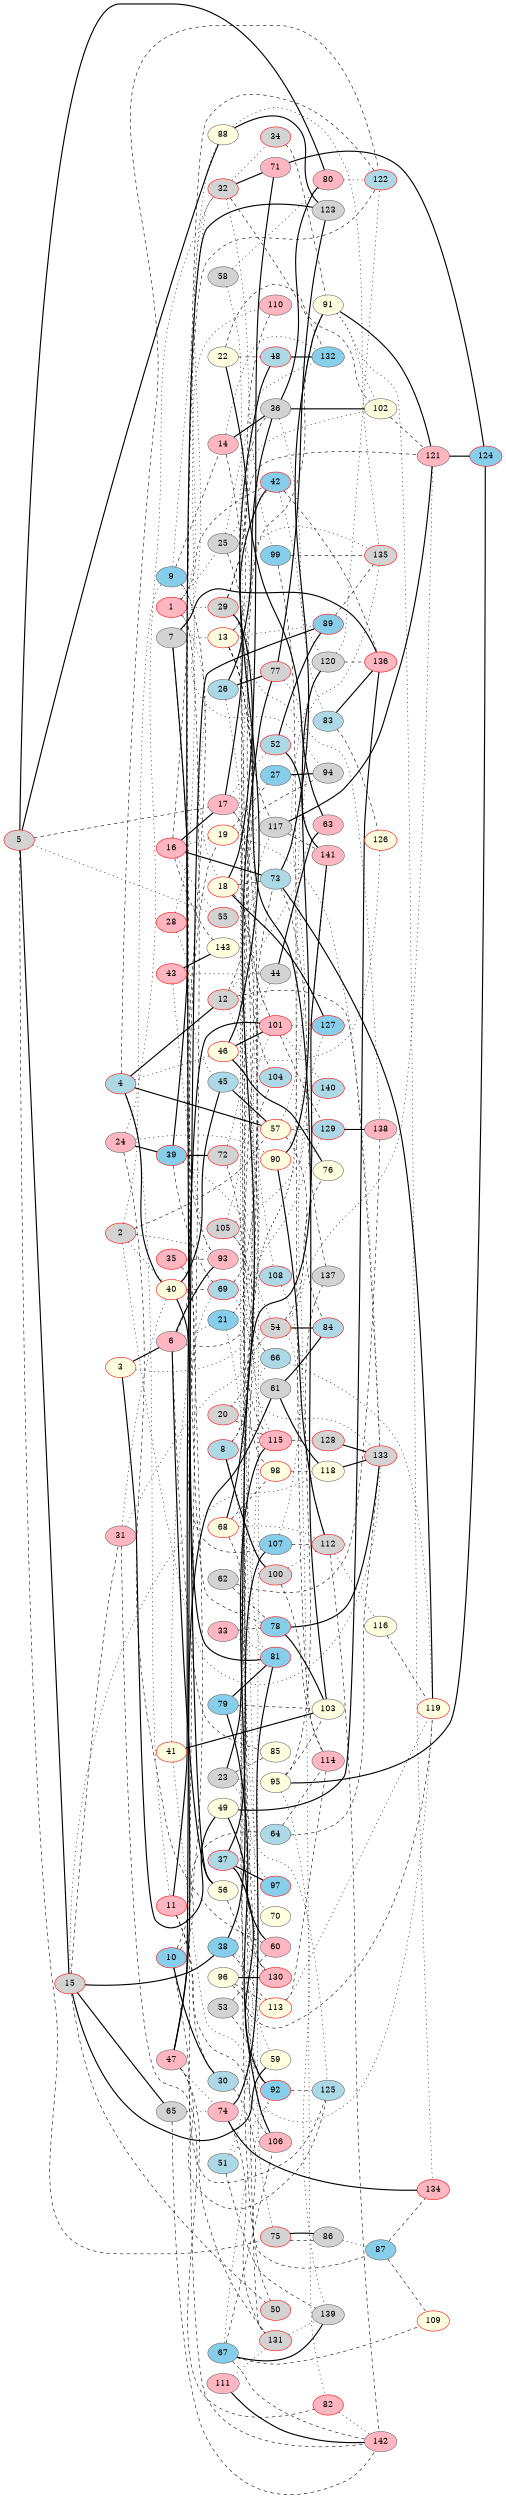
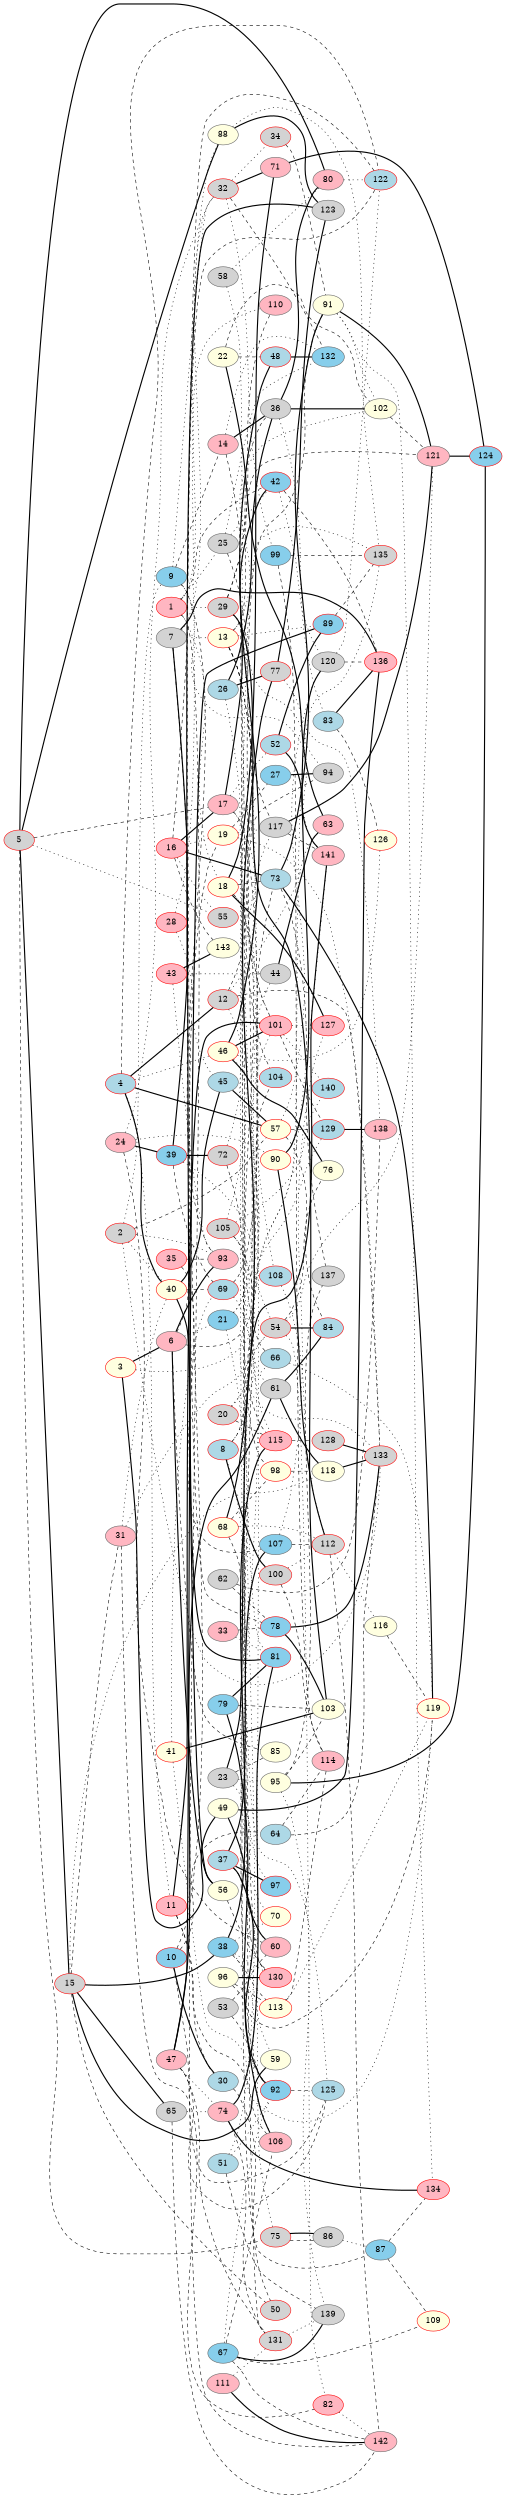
(328, 1026) -> (328, 1026)
(276, 1917) -> (276, 1917)
